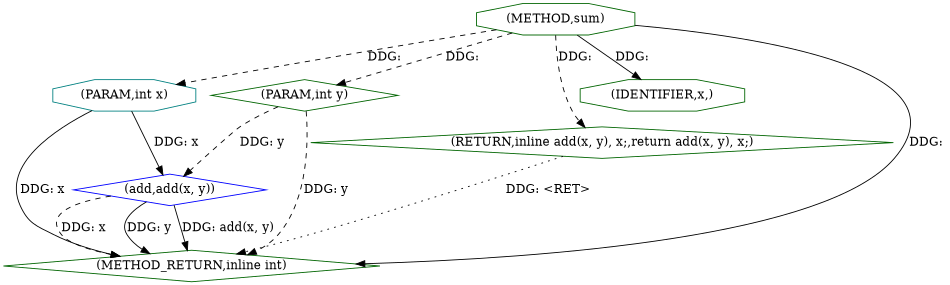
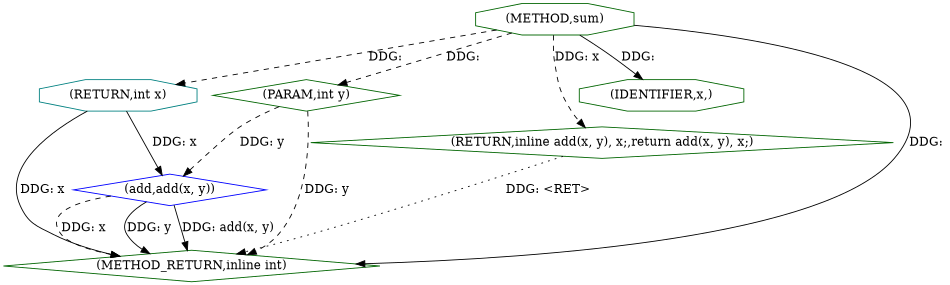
(577, 57) -> (578, 57)
(124, 95) -> (118, 95)
